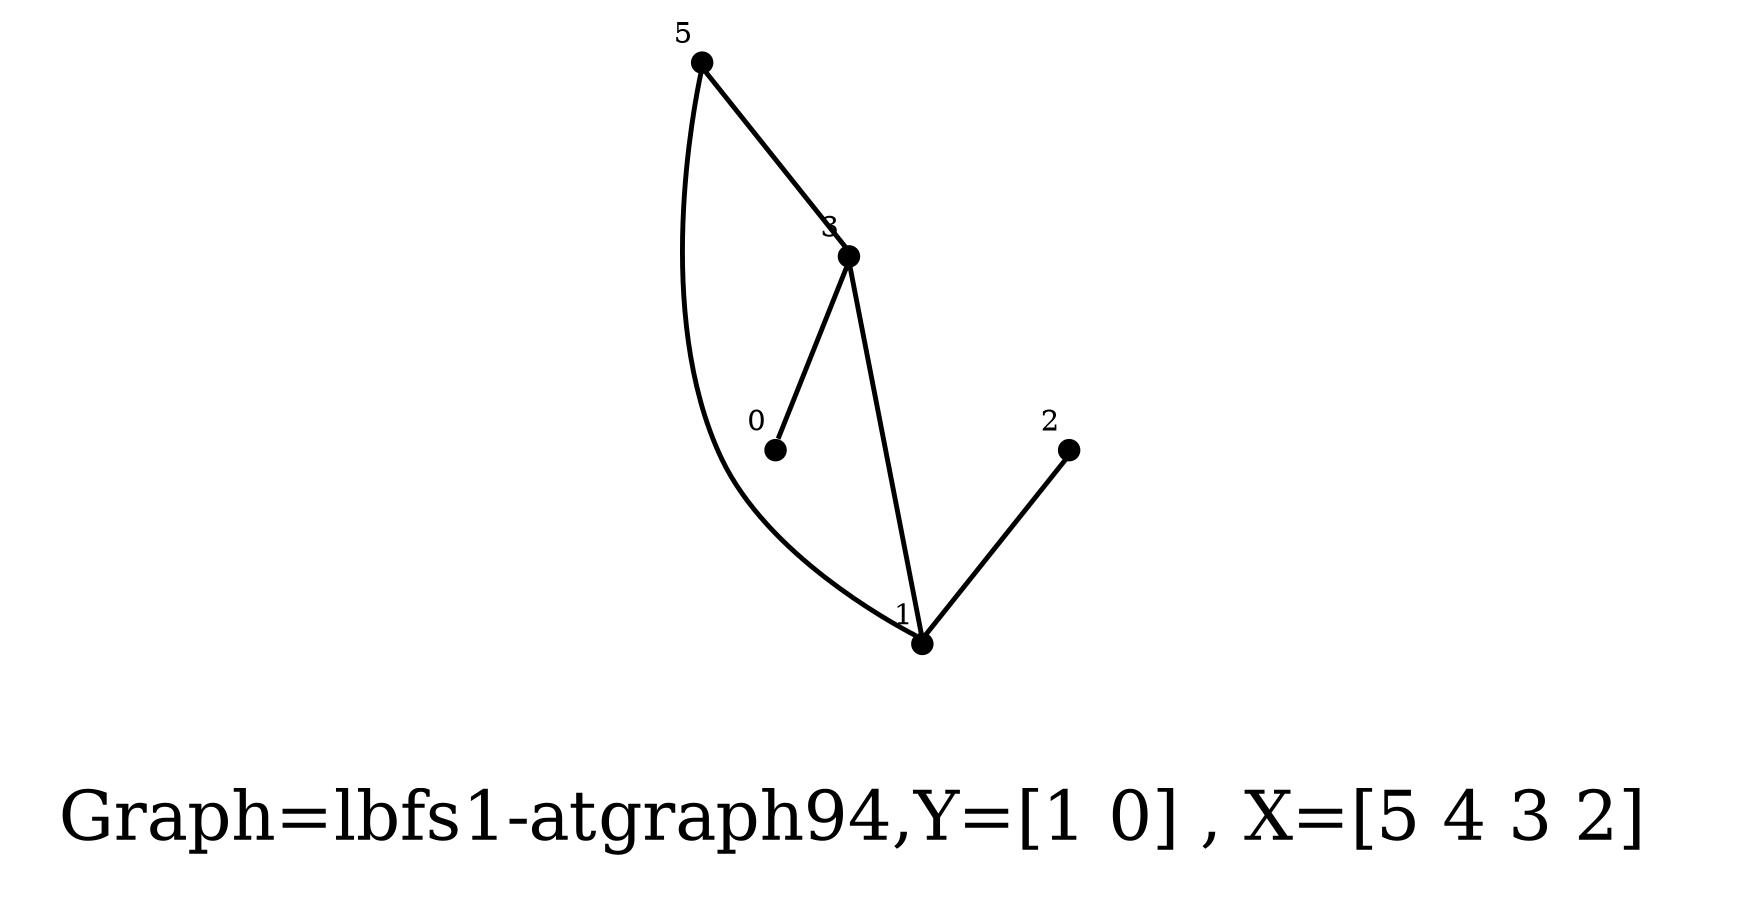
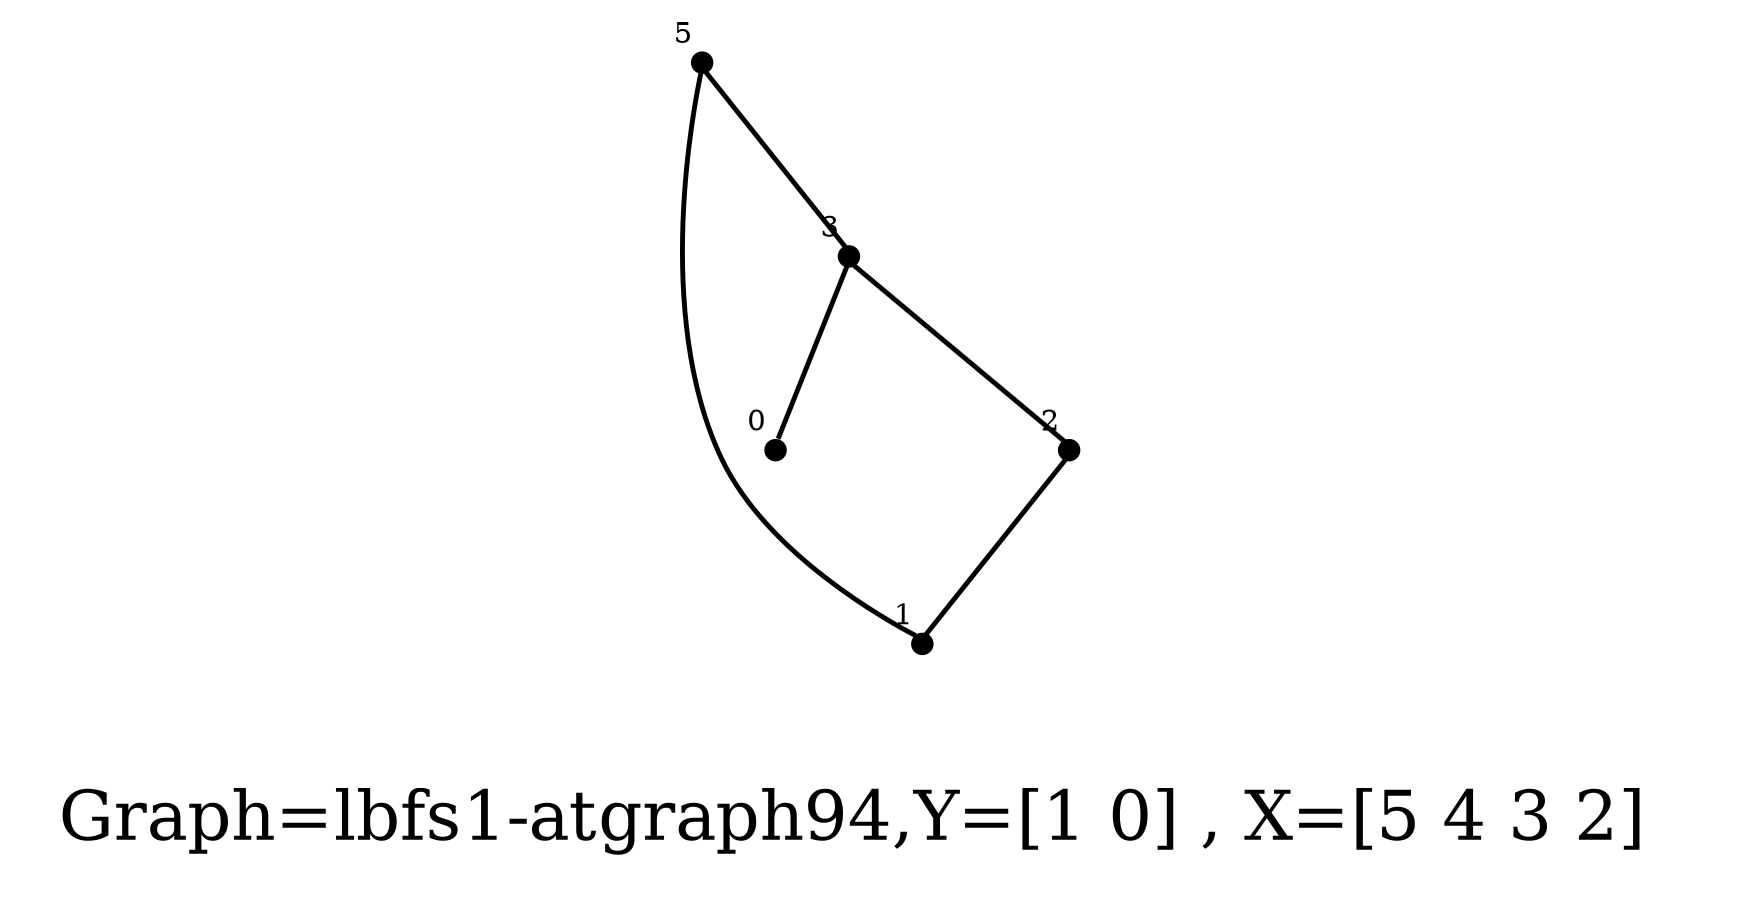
(886, 450) -> (959, 353)
